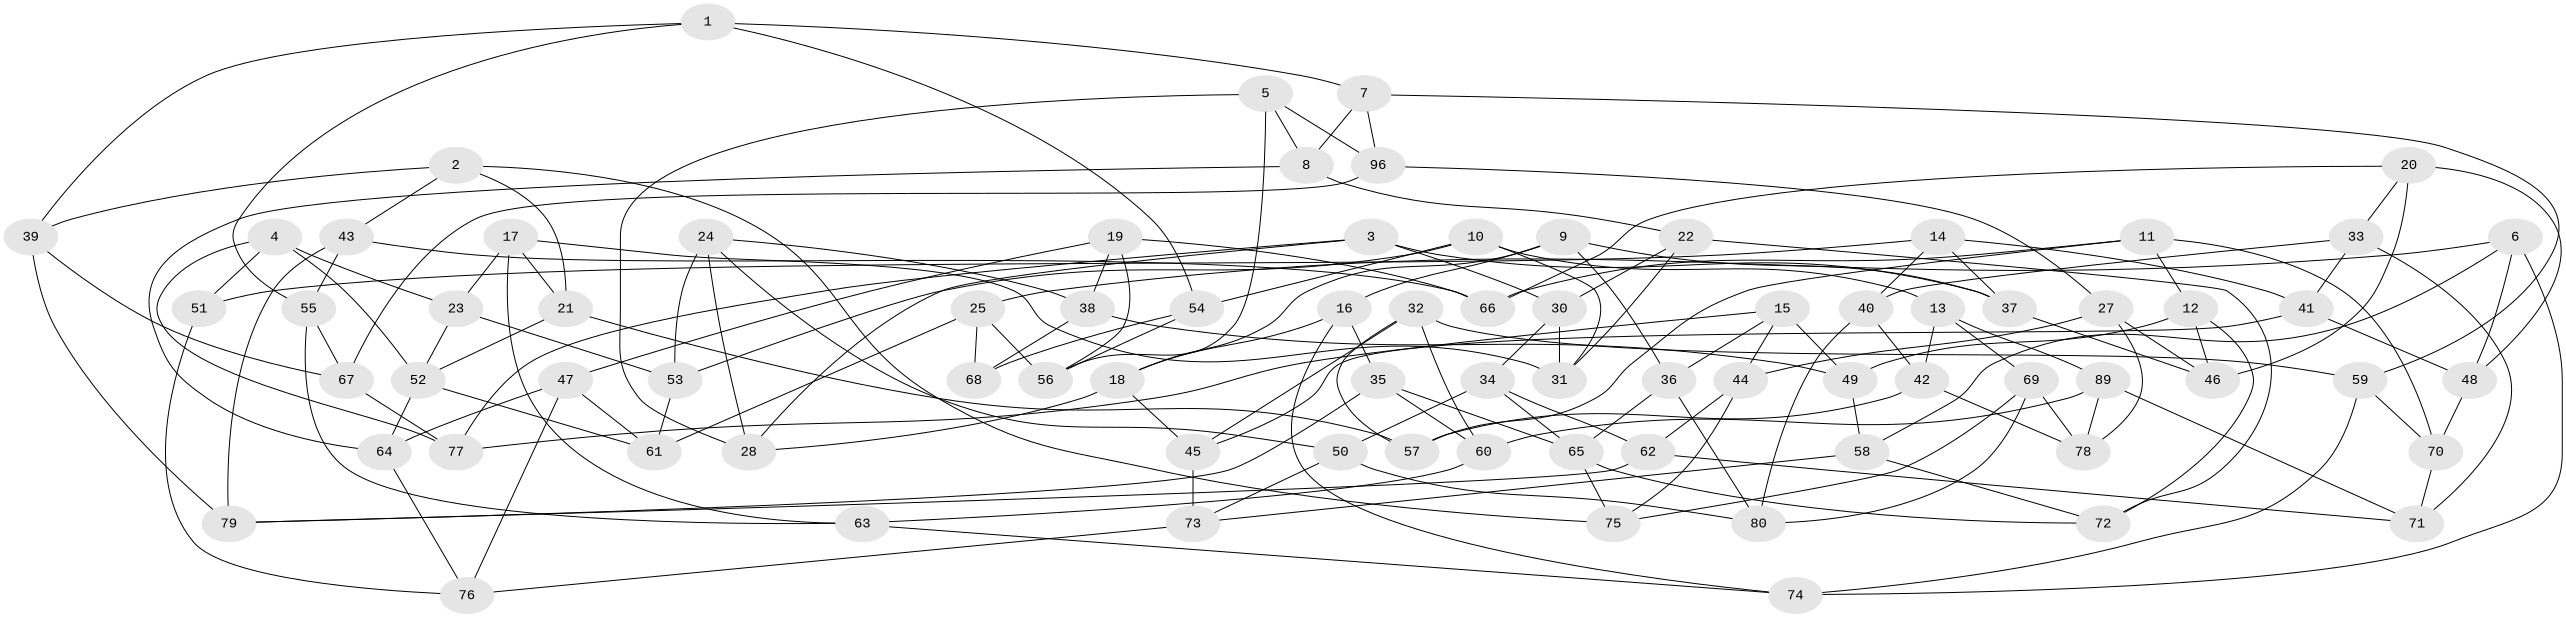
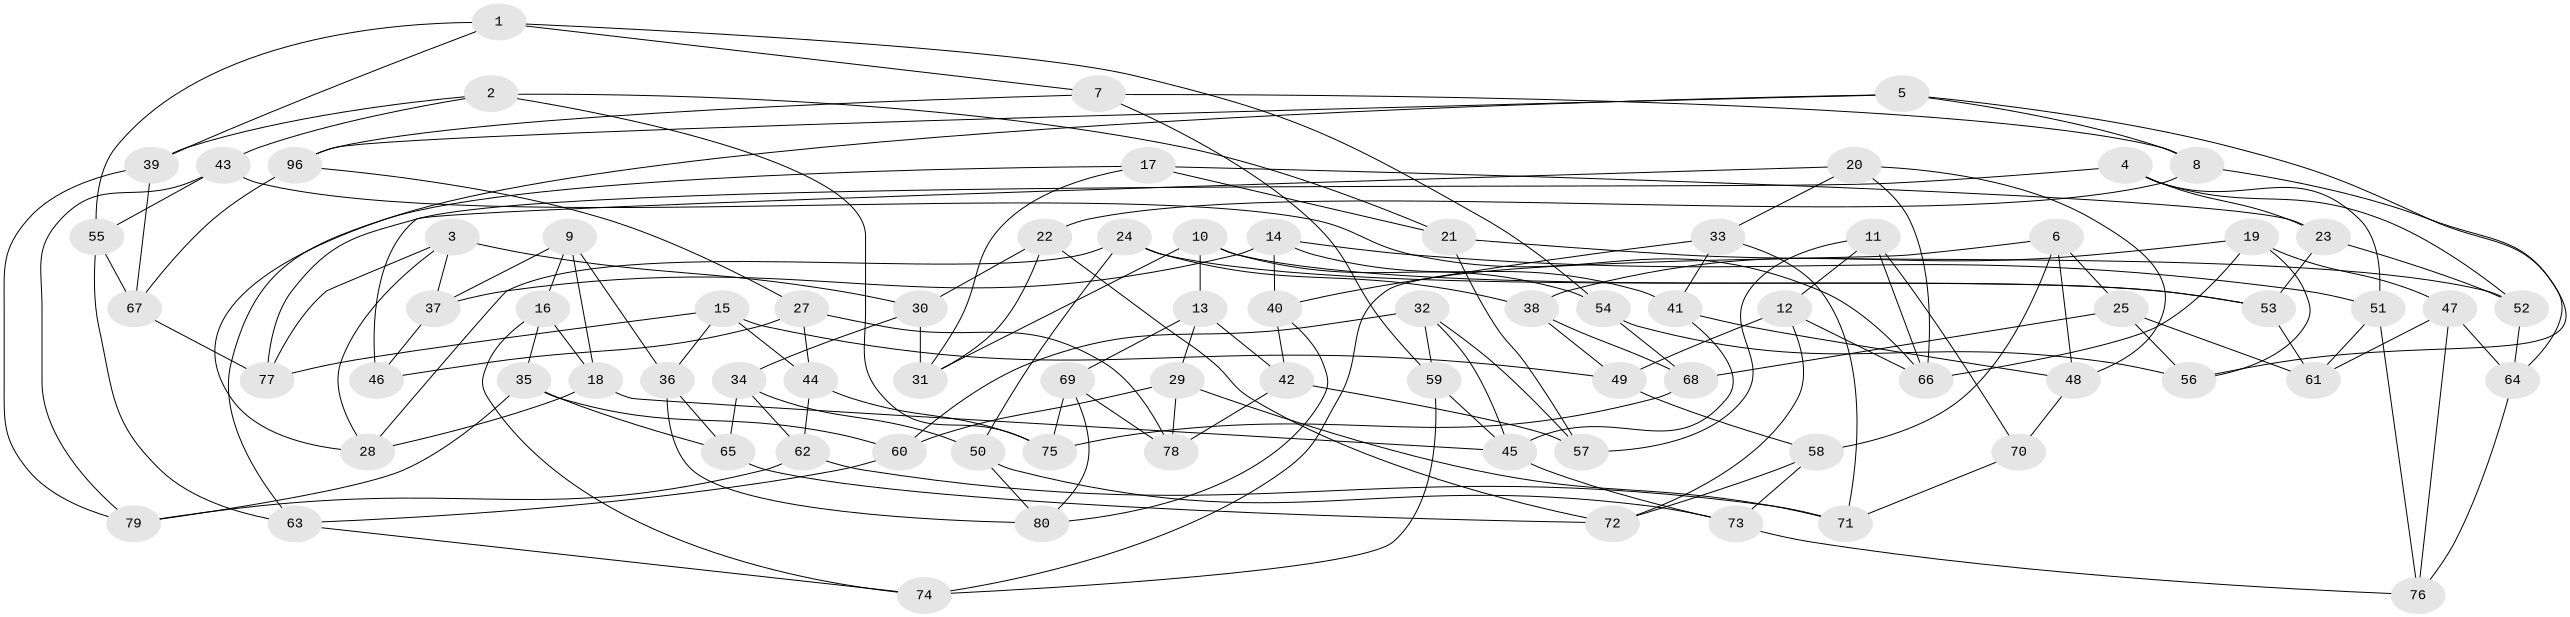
(2202, 346) -> (1836, 335)
(2103, 380) -> (1177, 380)
(532, 415) -> (2346, 345)
(2398, 416) -> (1463, 408)
(1595, 488) -> (1374, 426)
